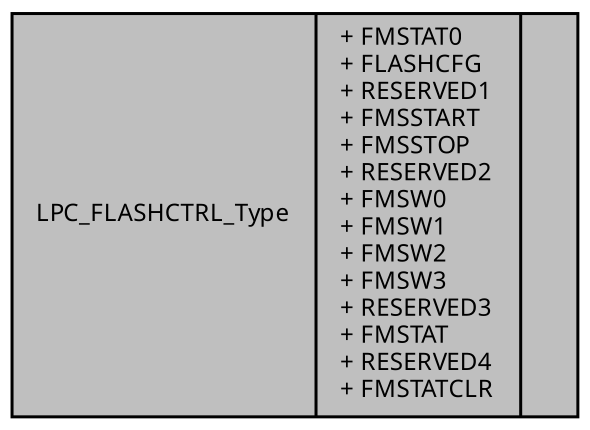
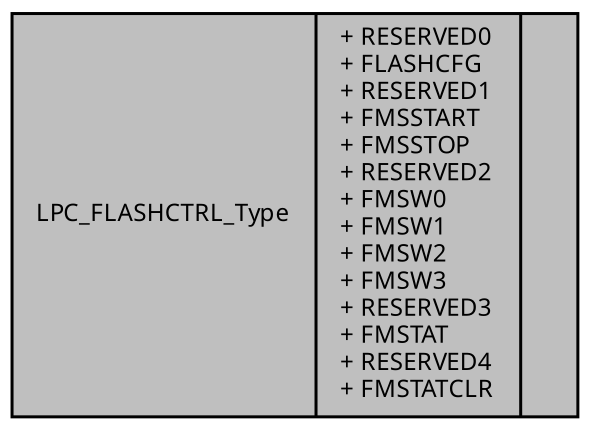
(402, 38) -> (417, 38)
